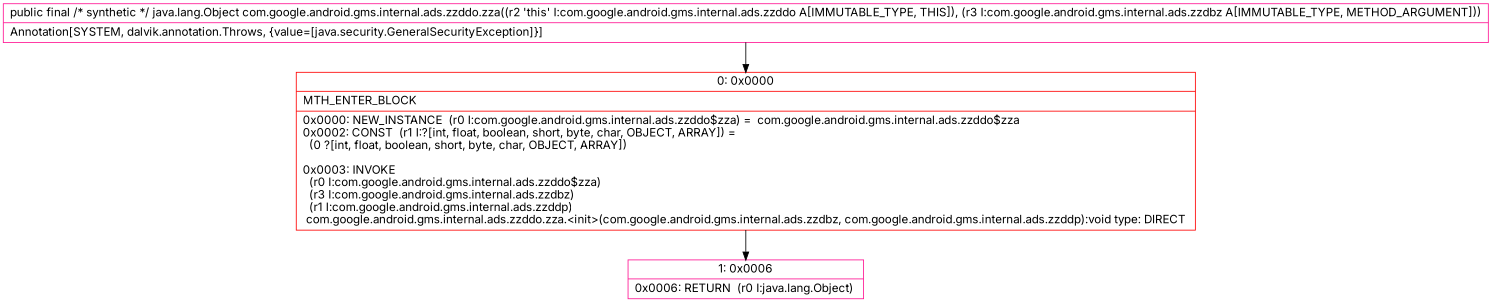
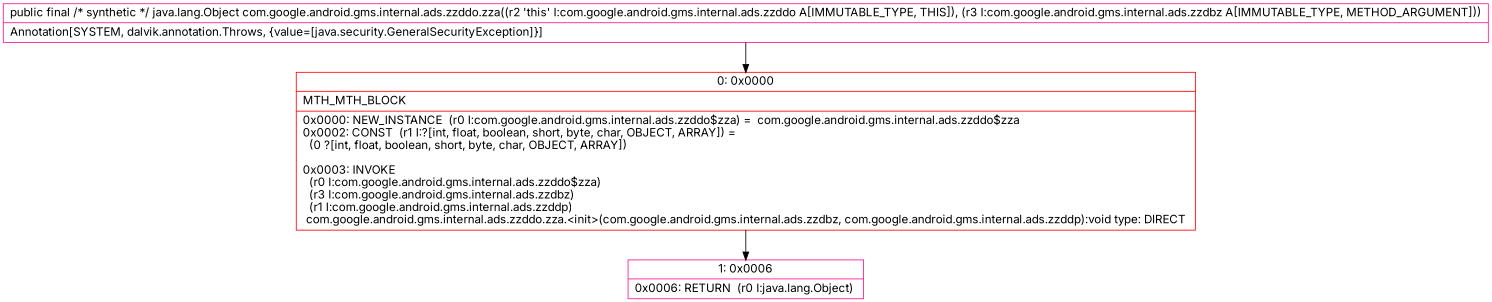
(360, 101) -> (355, 101)
